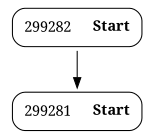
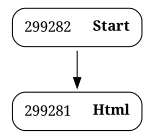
(112, 110) -> (112, 110)
